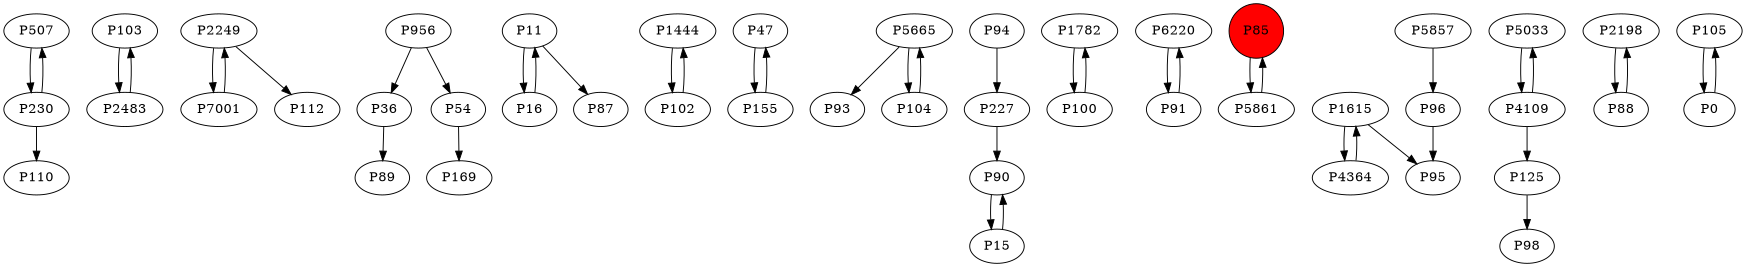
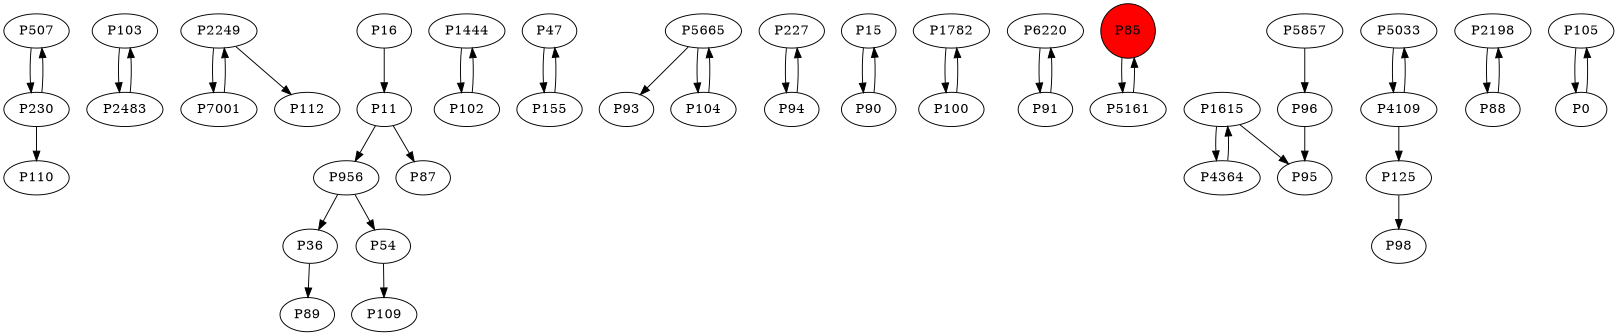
(523, 65) -> (368, 139)
(1256, 109) -> (1128, 109)
(997, 139) -> (785, 66)
(459, 178) -> (384, 315)
